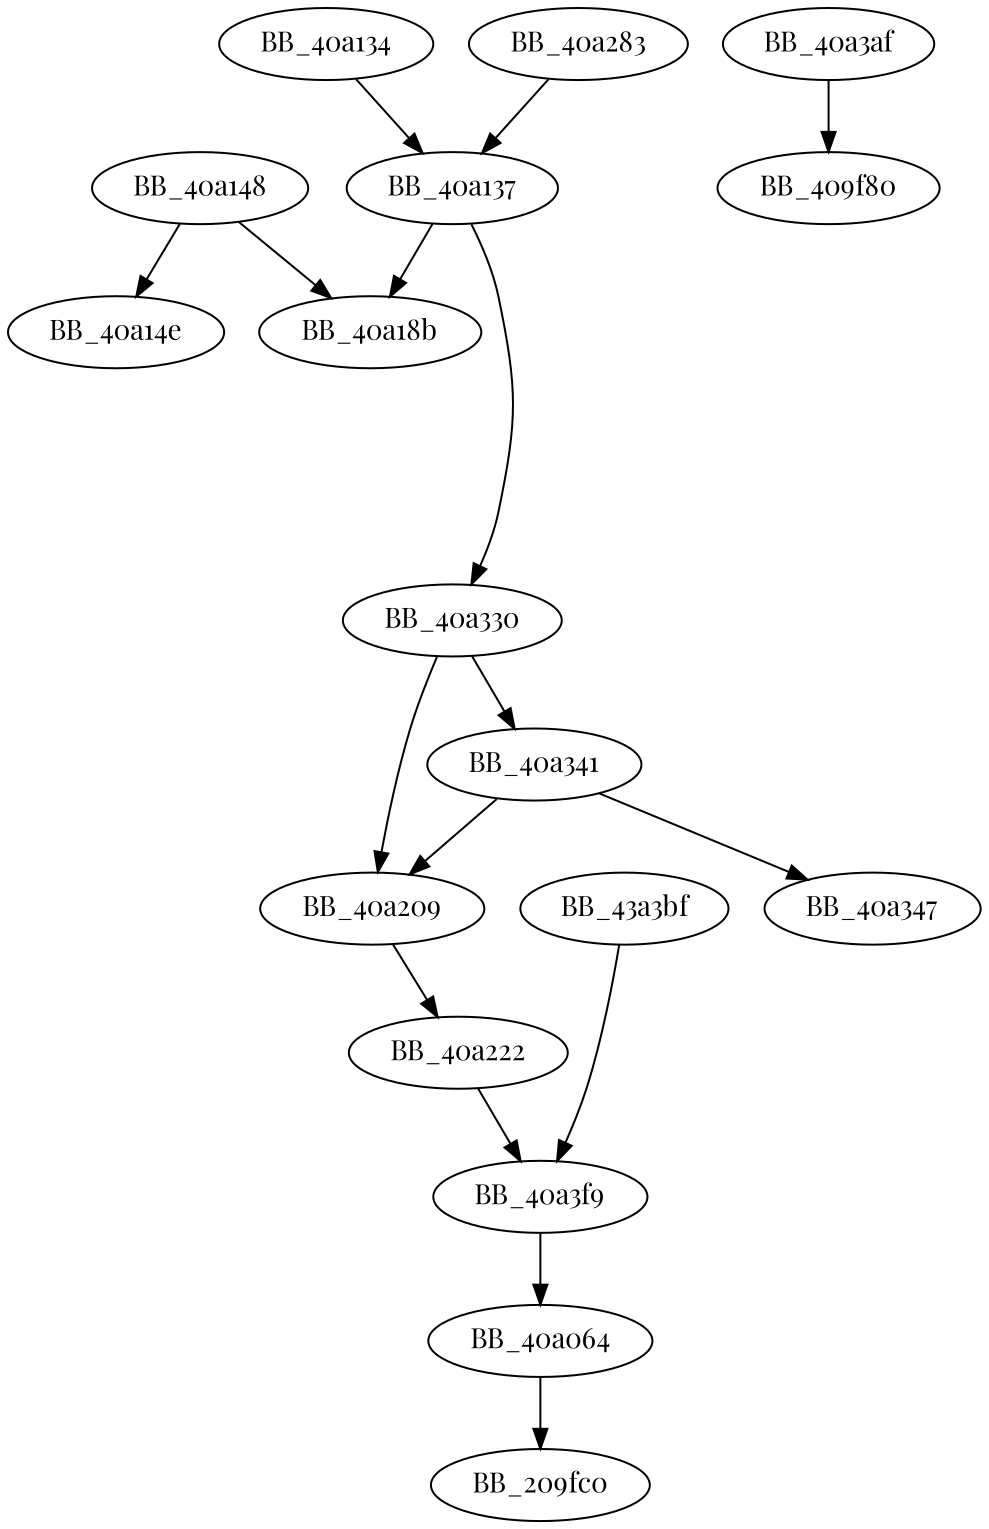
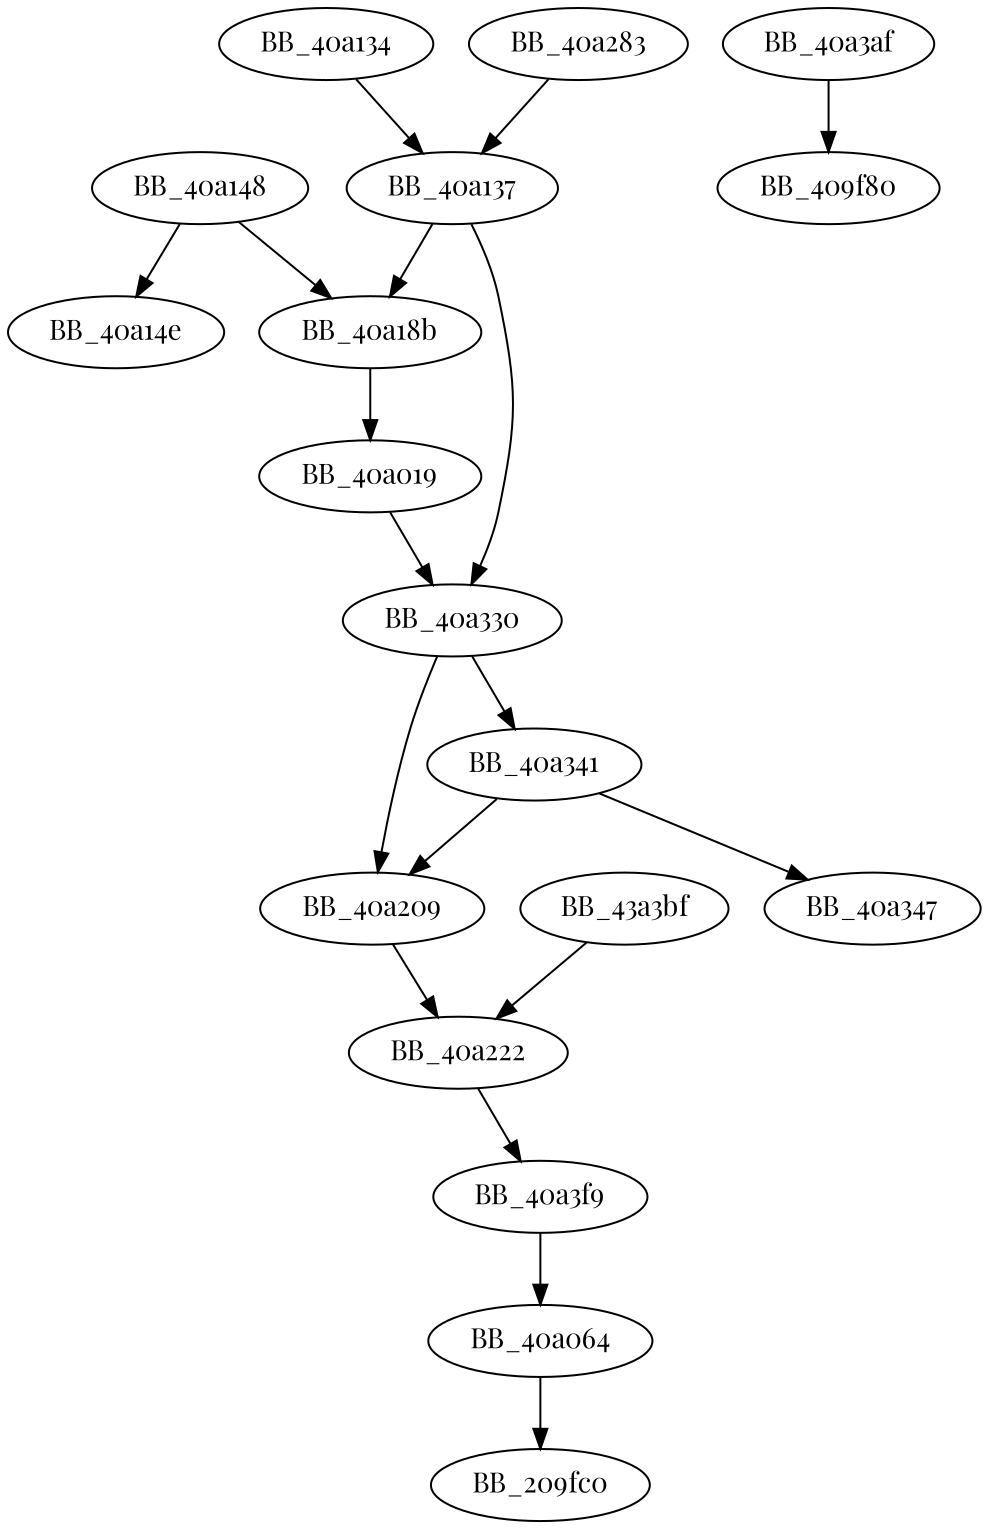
none -> (370, 476)
(599, 1045) -> (549, 974)
